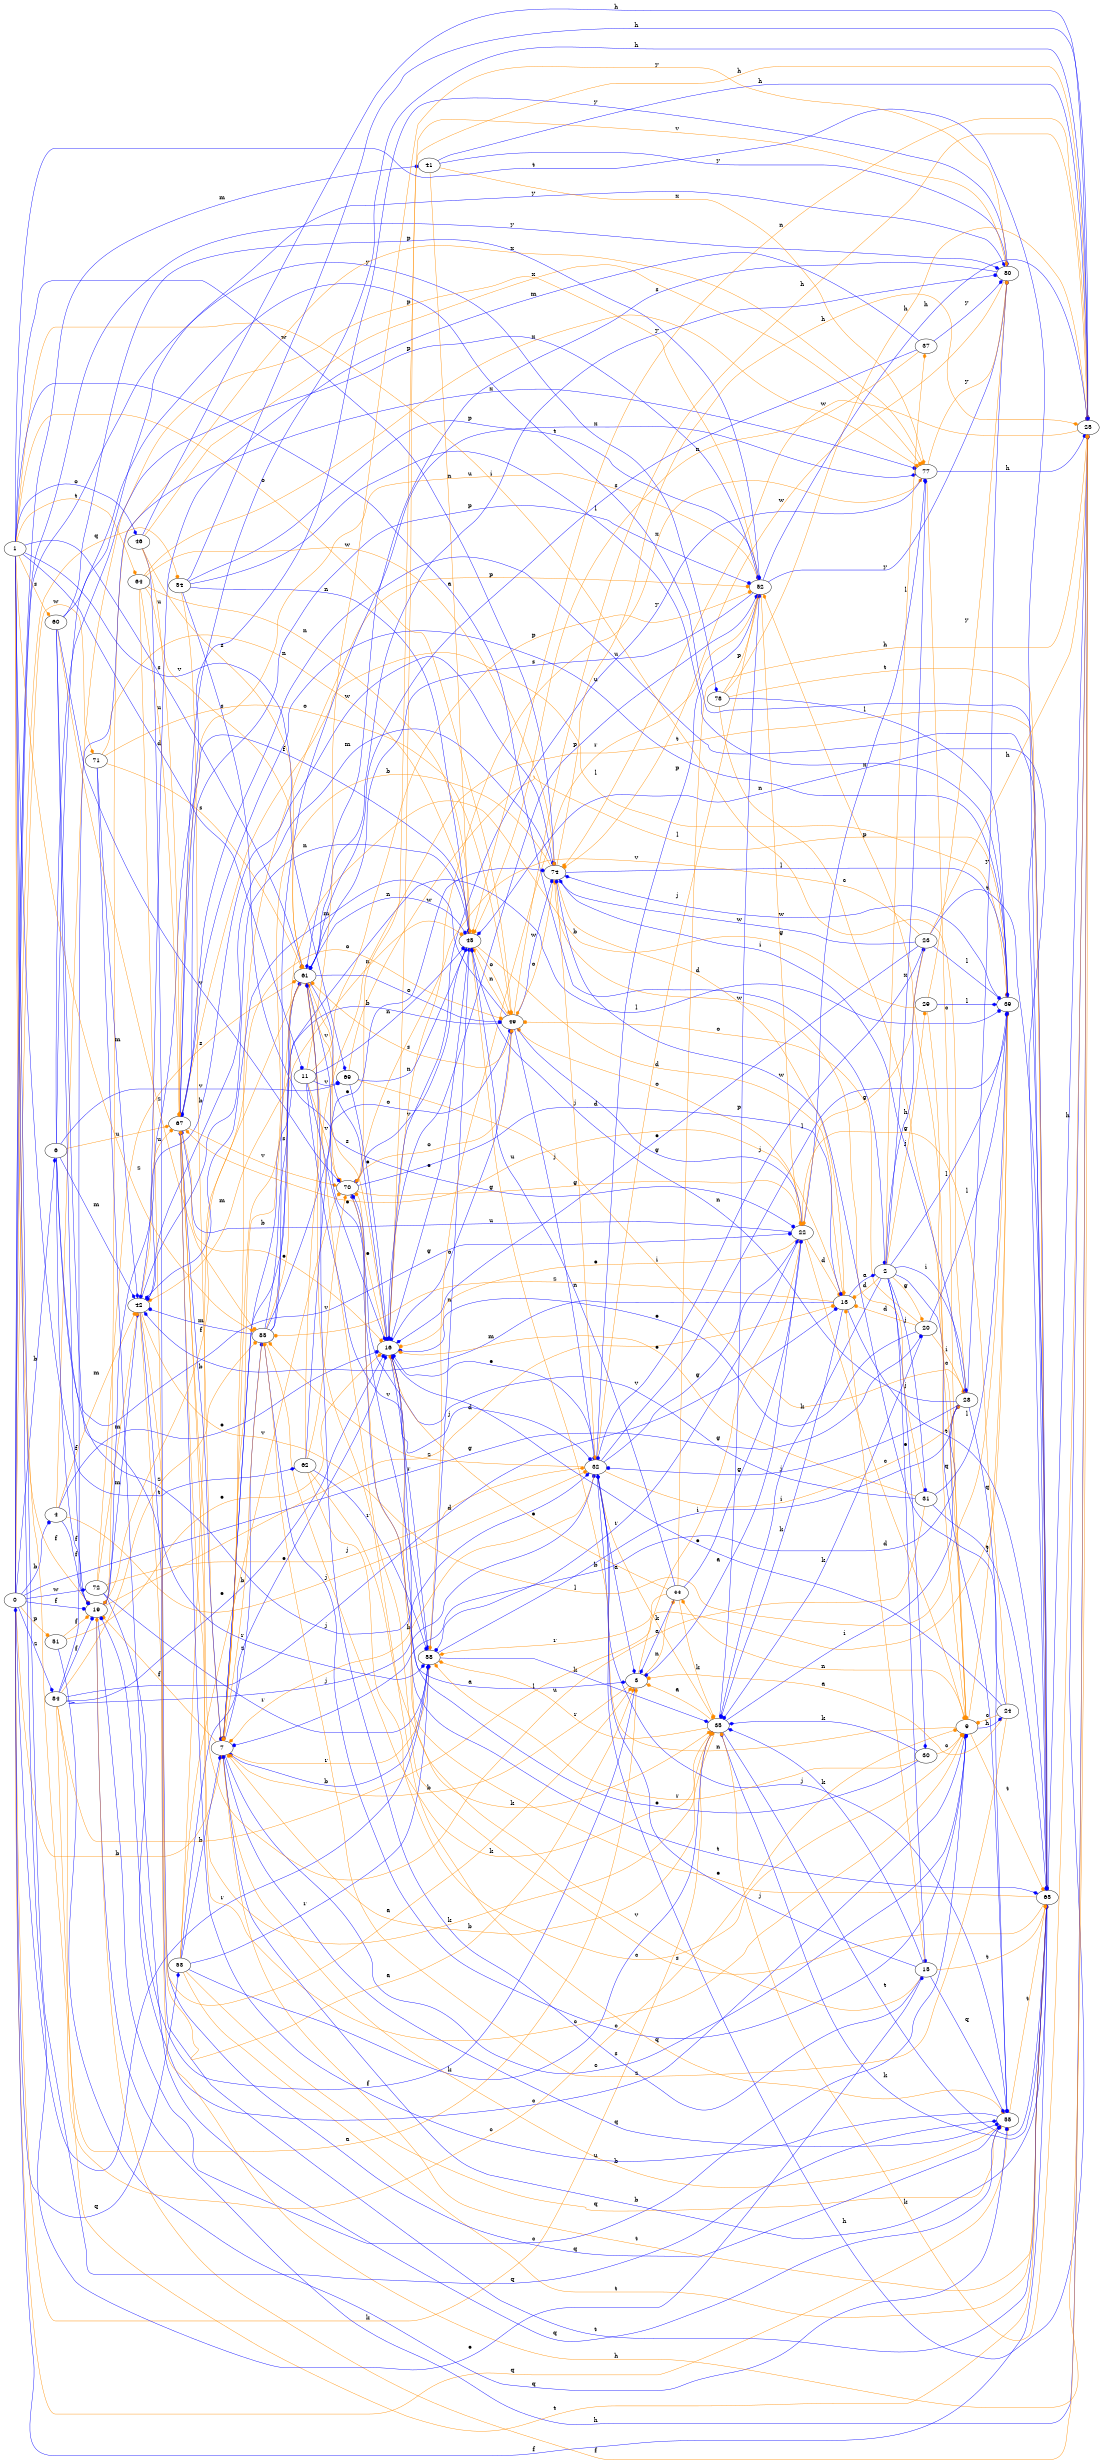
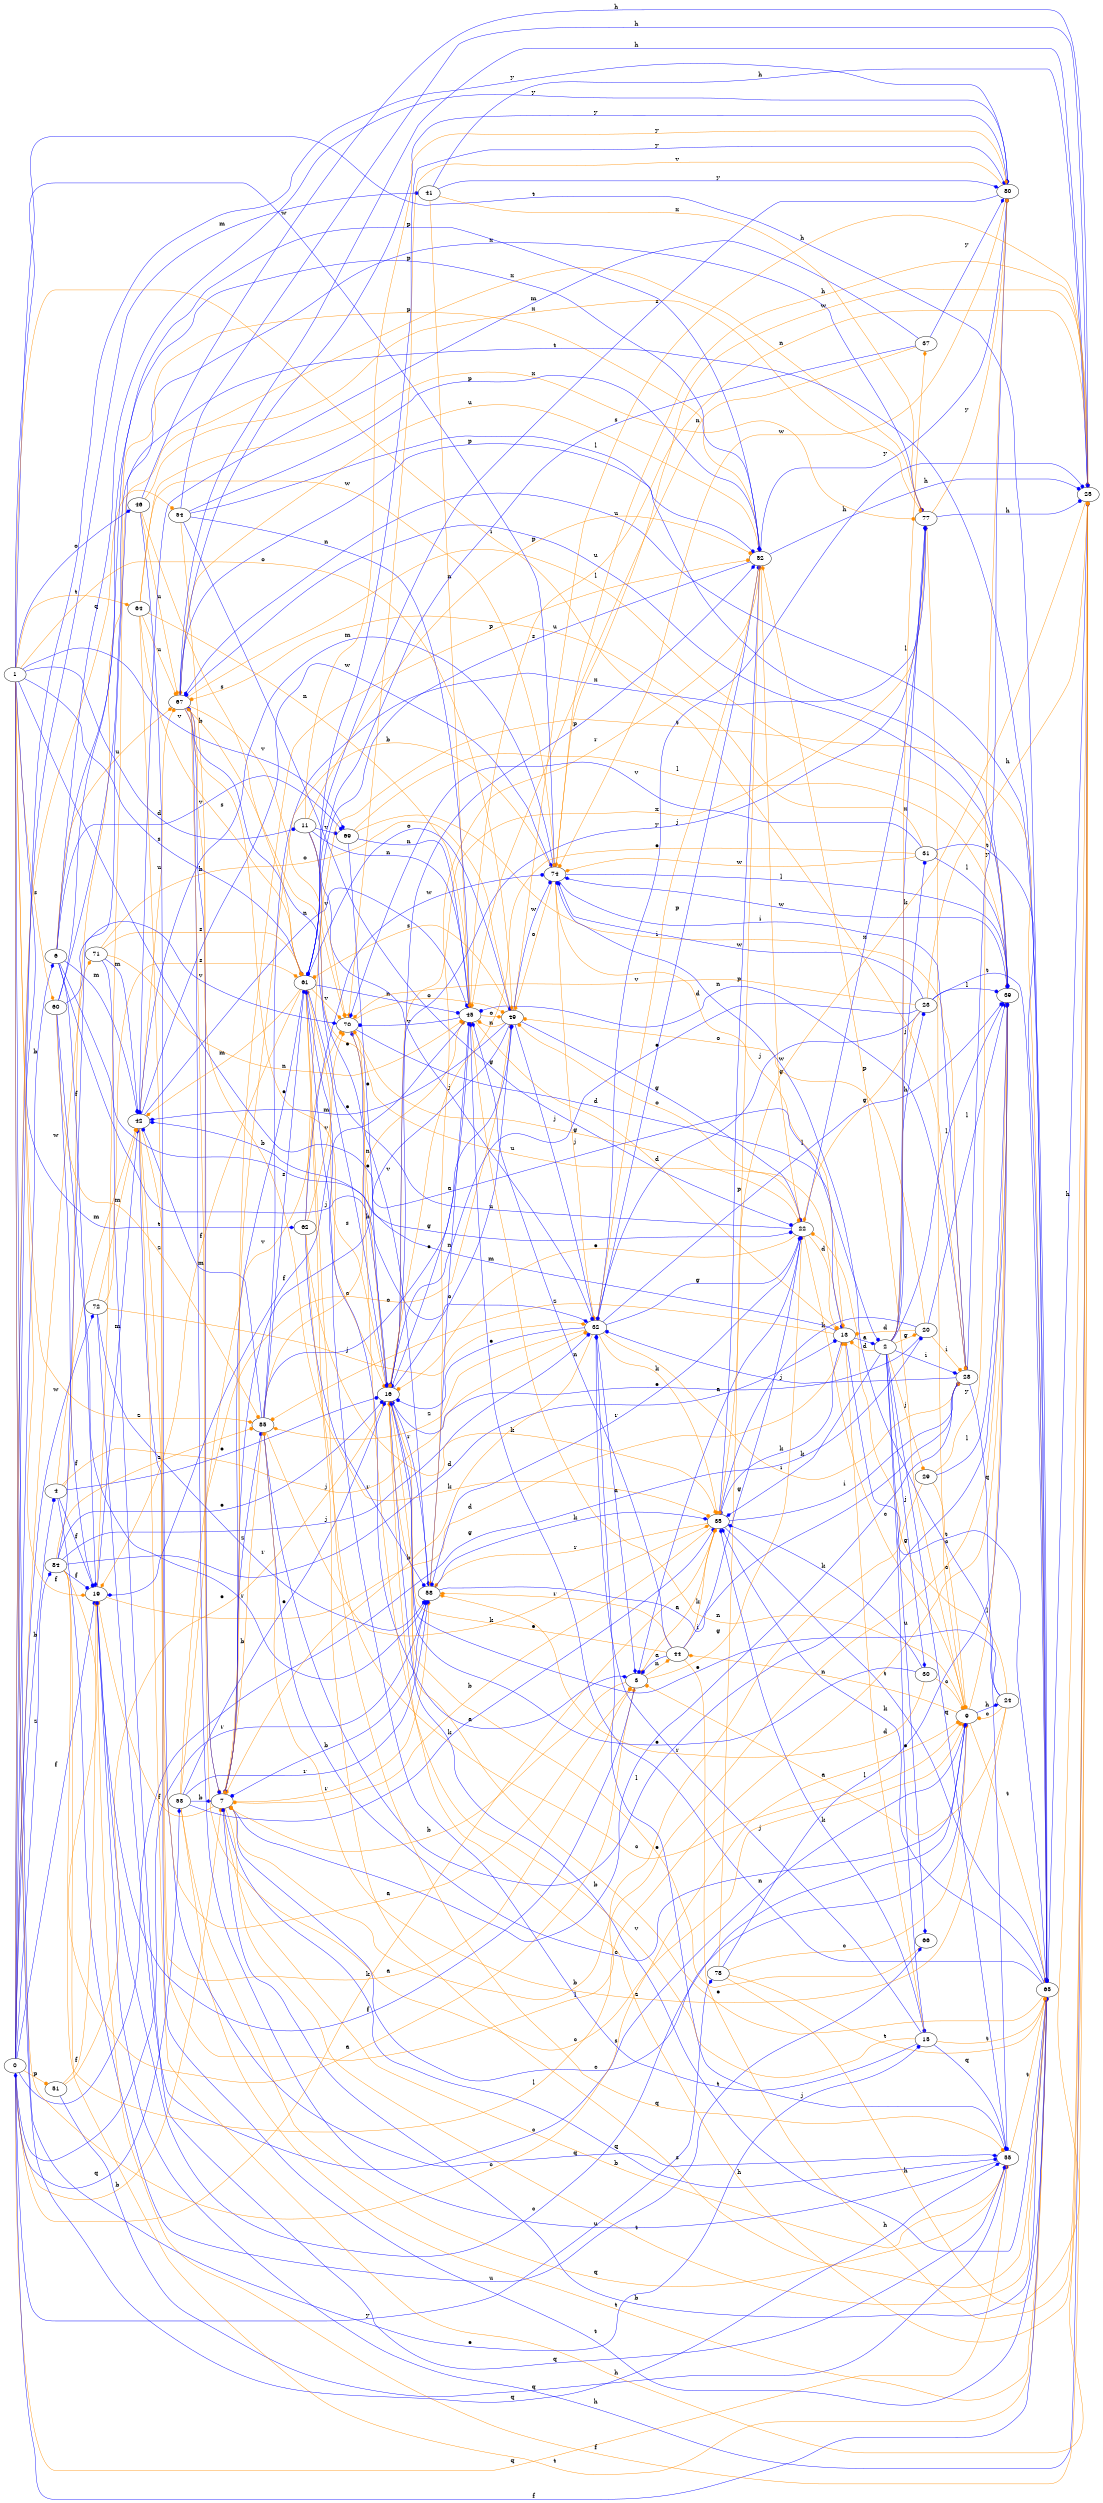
(675, 1365) -> (511, 920)
none -> (926, 1941)
